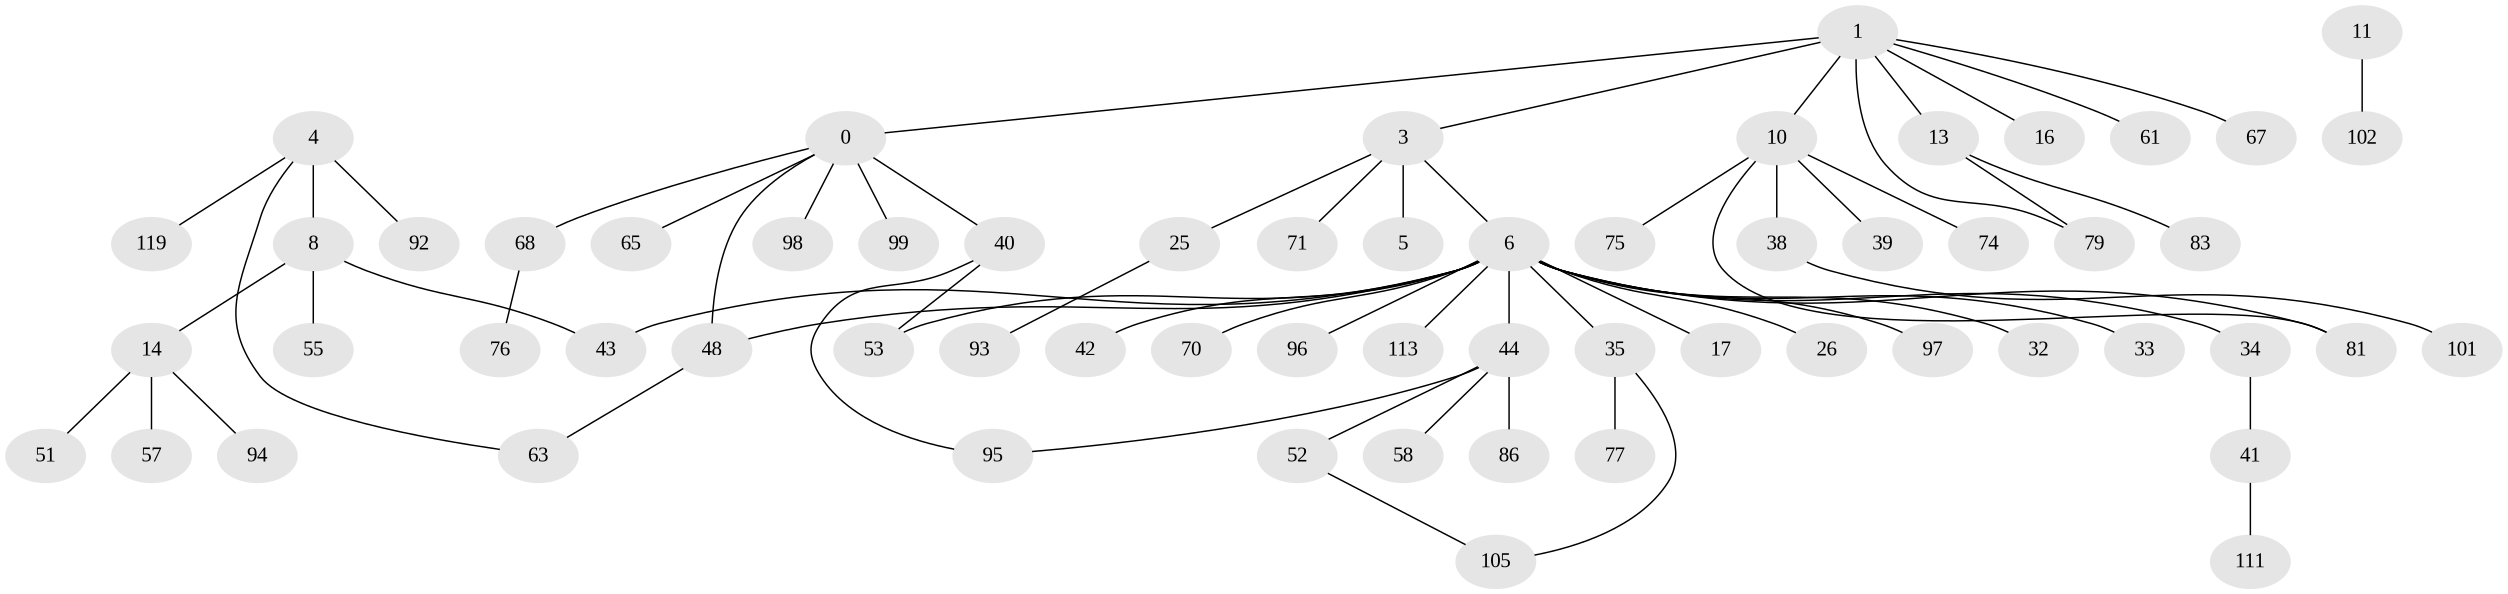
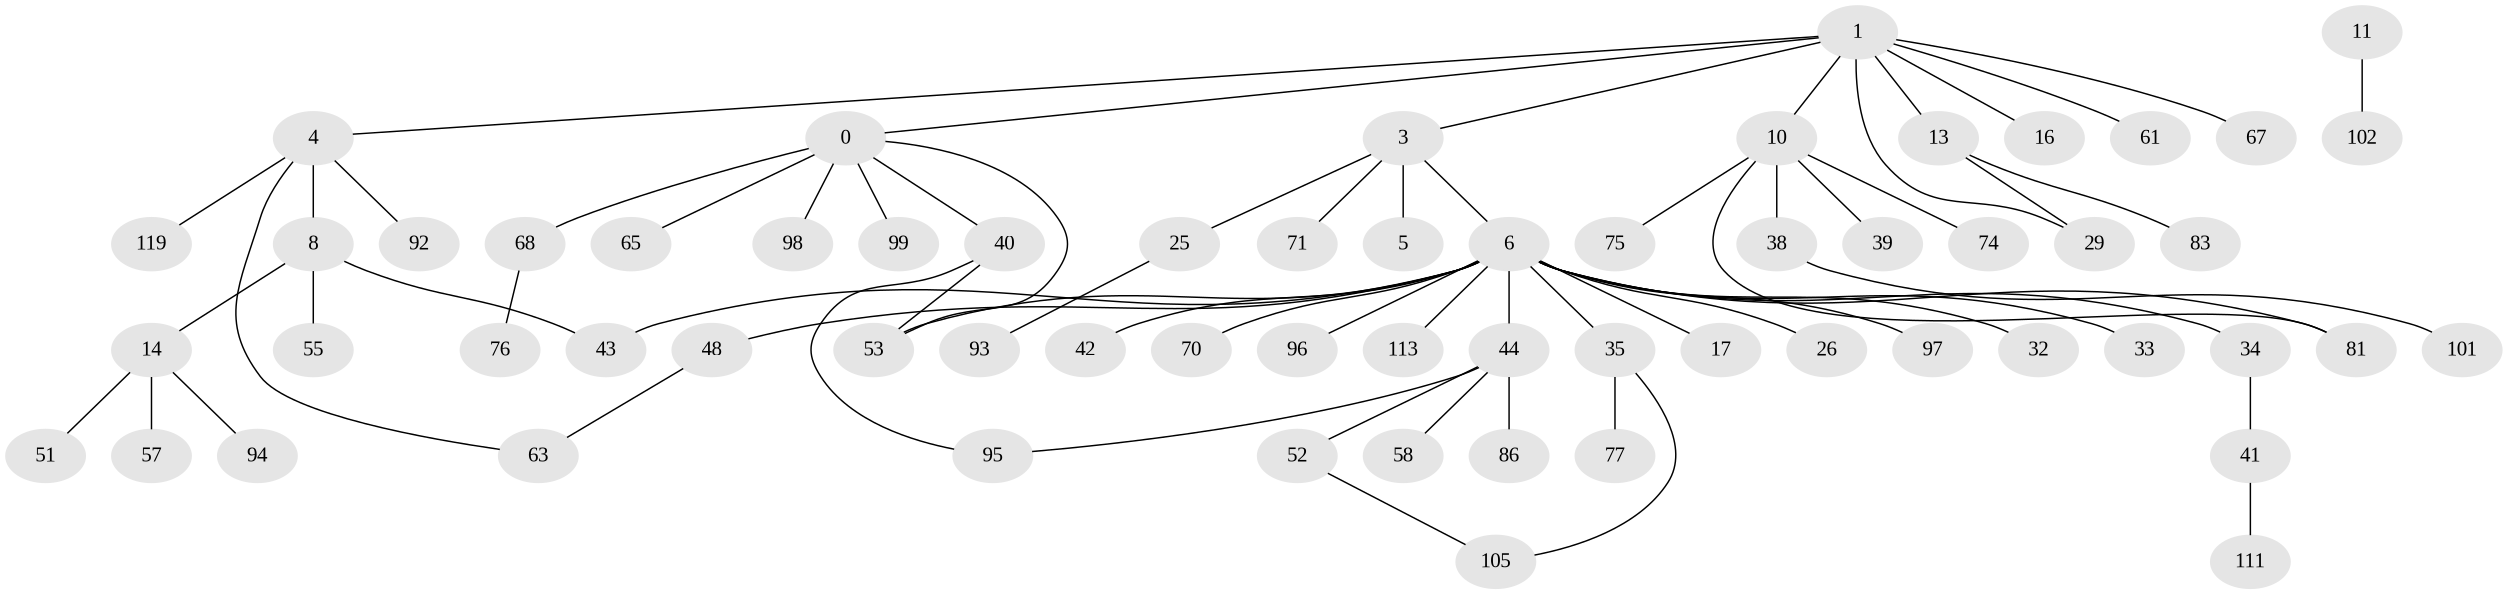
none -> (1086, 85)
(737, 223) -> (1065, 232)
(2094, 244) -> (2094, 244)
